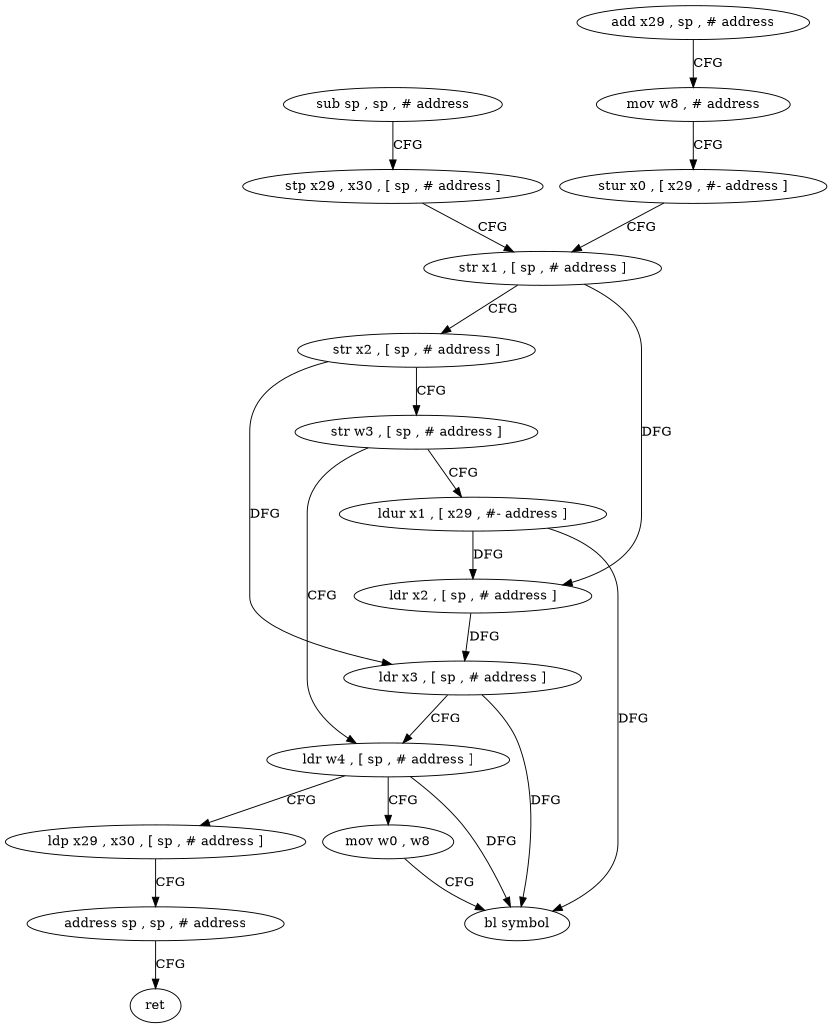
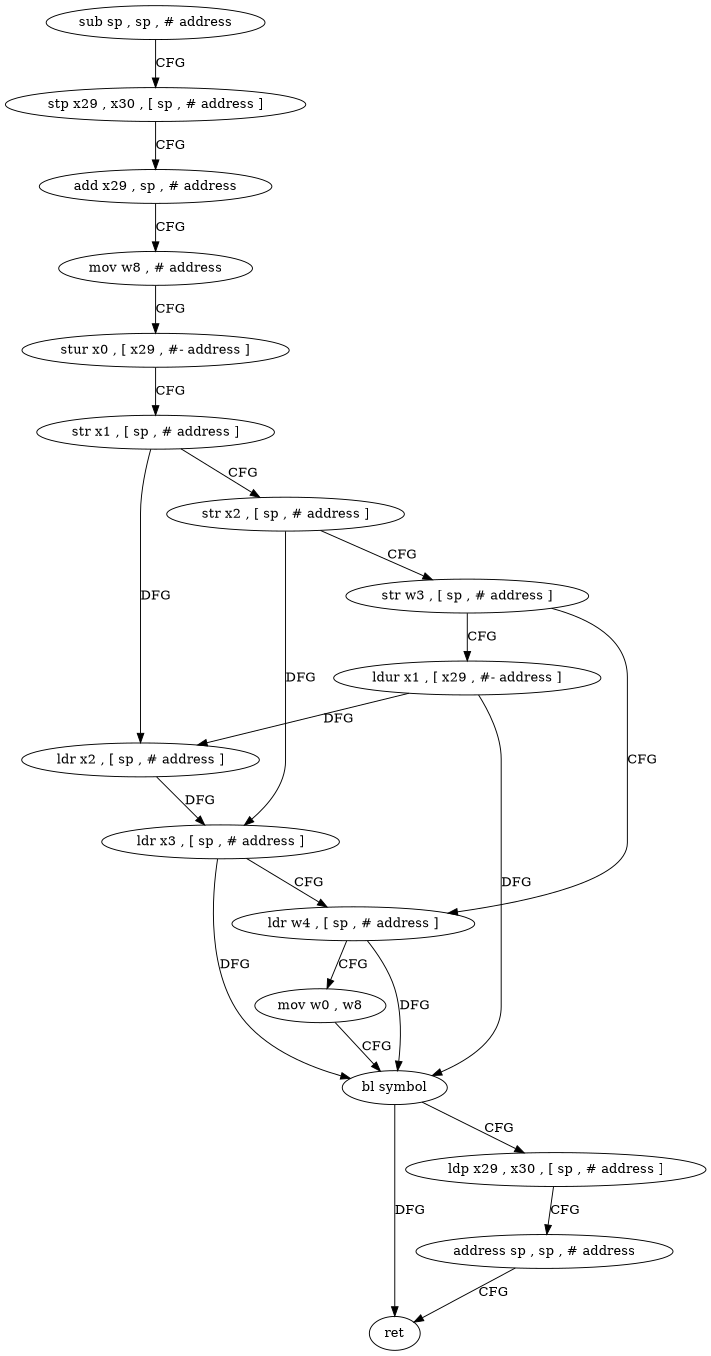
(464, 225) -> (156, 141)
(277, 799) -> (469, 1125)
none -> (395, 1206)
